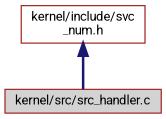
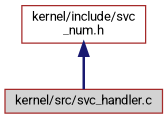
(83, 101) -> (84, 101)
